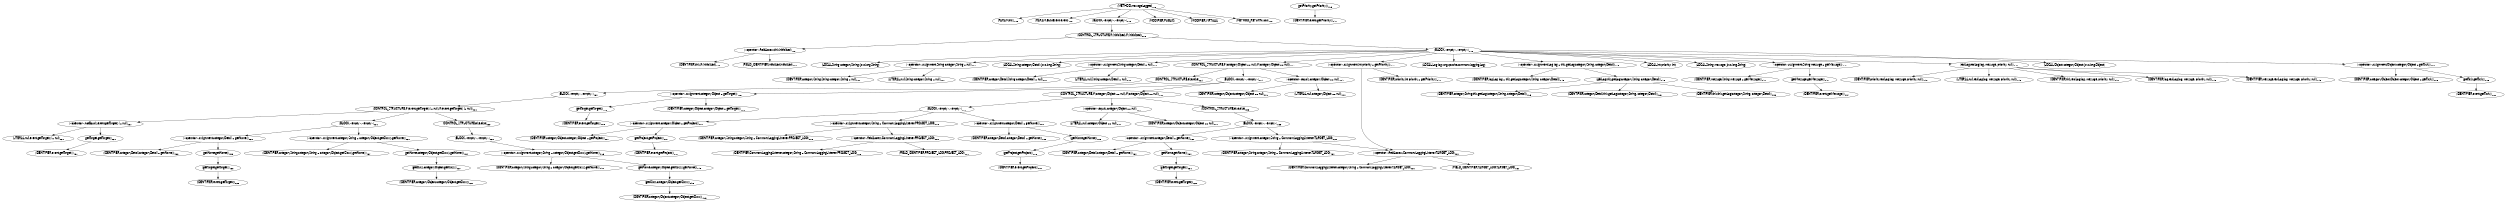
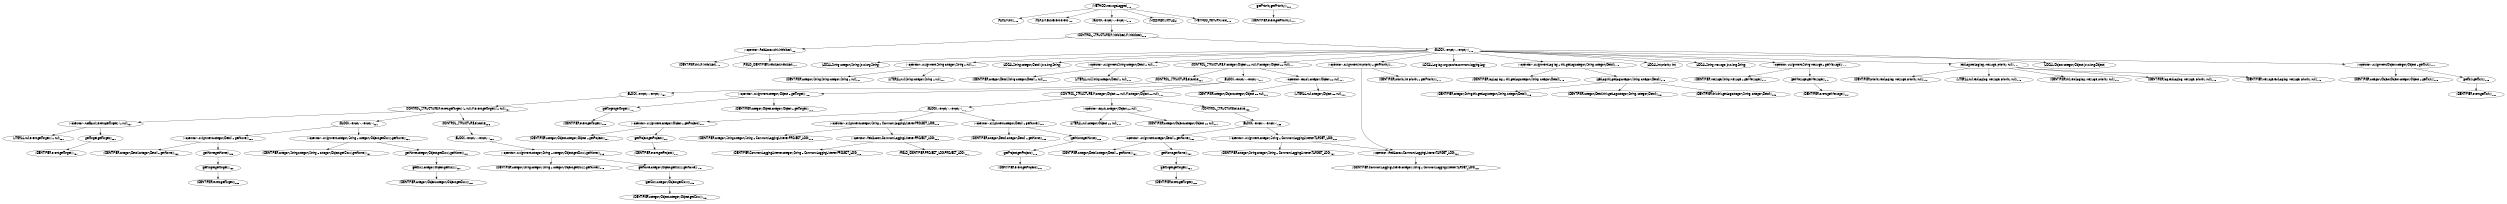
(1162, 21) -> none
(1486, 168) -> none
